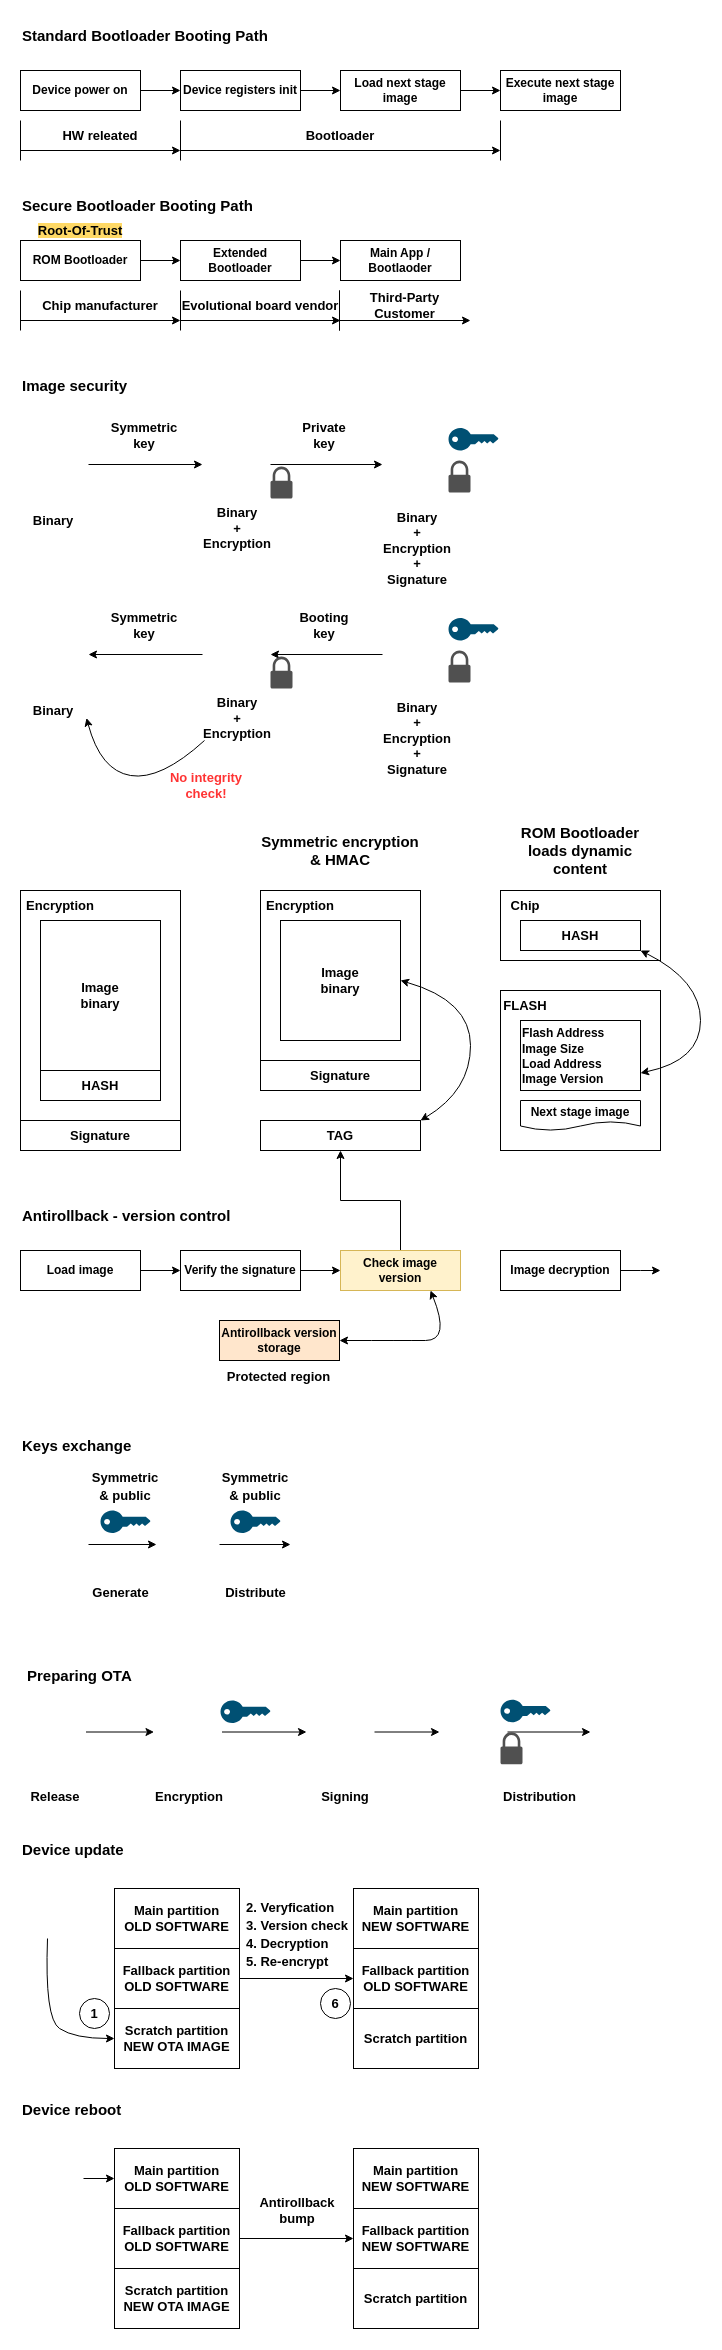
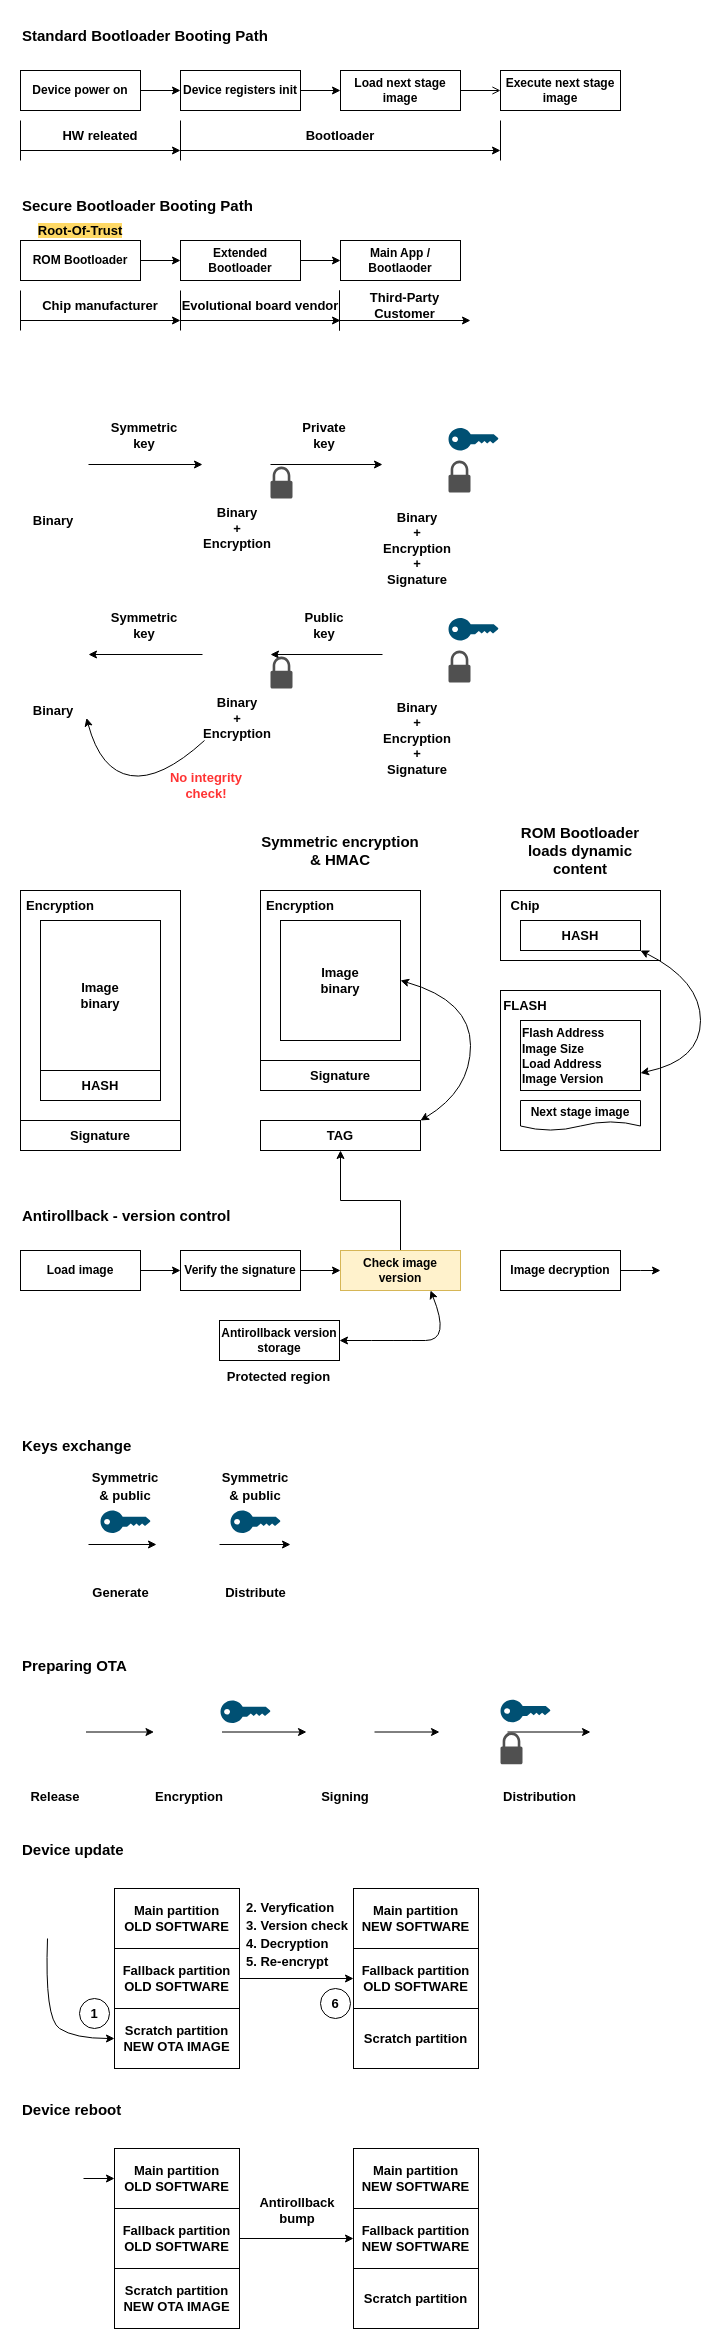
(492, 91) -> (494, 91)
(151, 386) -> none
(325, 626) -> (325, 626)
(280, 1341) -> (280, 1341)
(156, 1676) -> (151, 1666)
